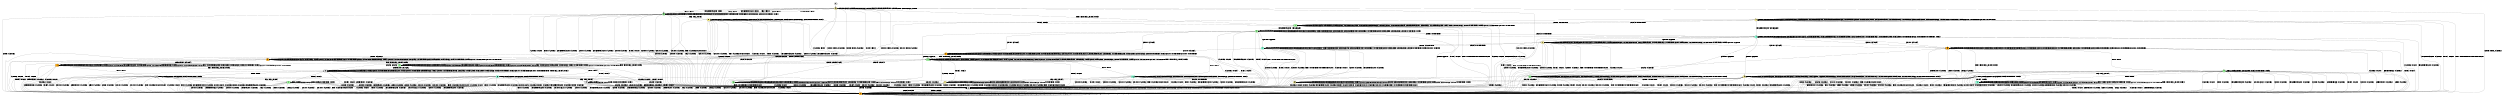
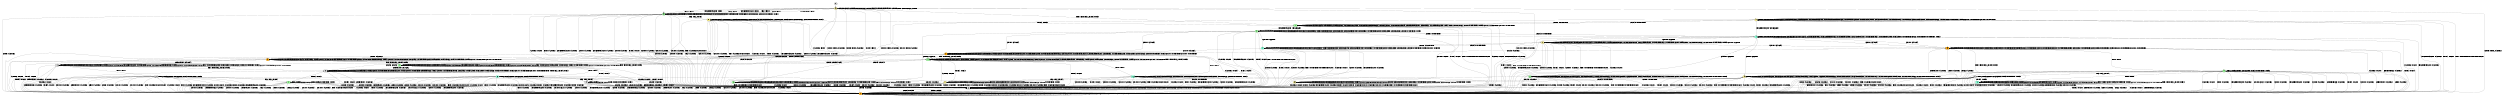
(1442, 57) -> (1442, 57)
(1072, 62) -> (1032, 60)
(57, 65) -> (57, 65)
(1580, 72) -> (1447, 51)
(241, 74) -> none
